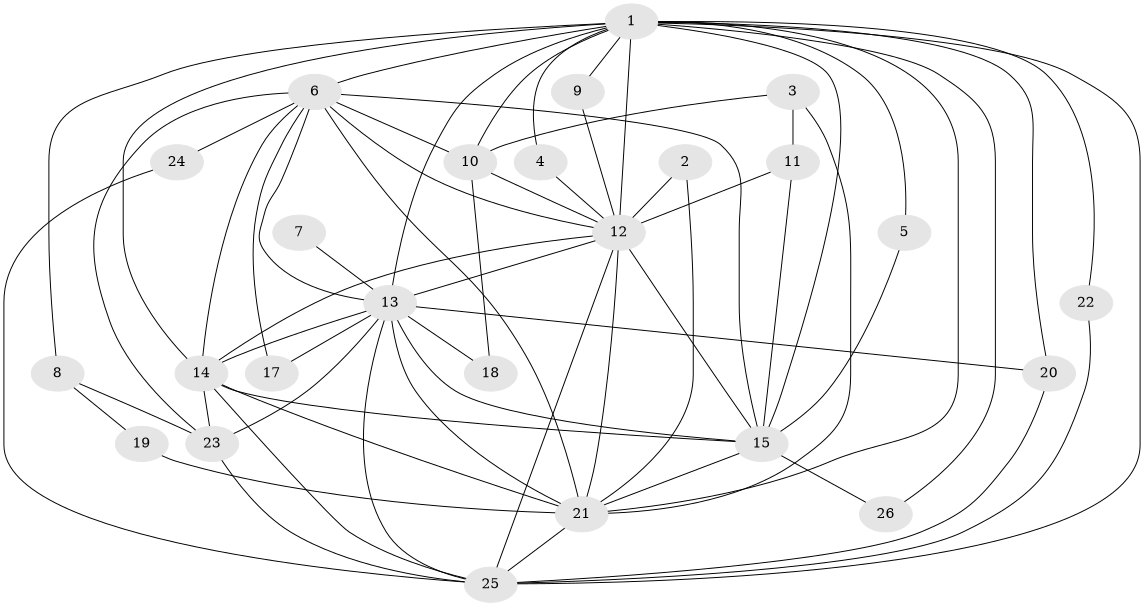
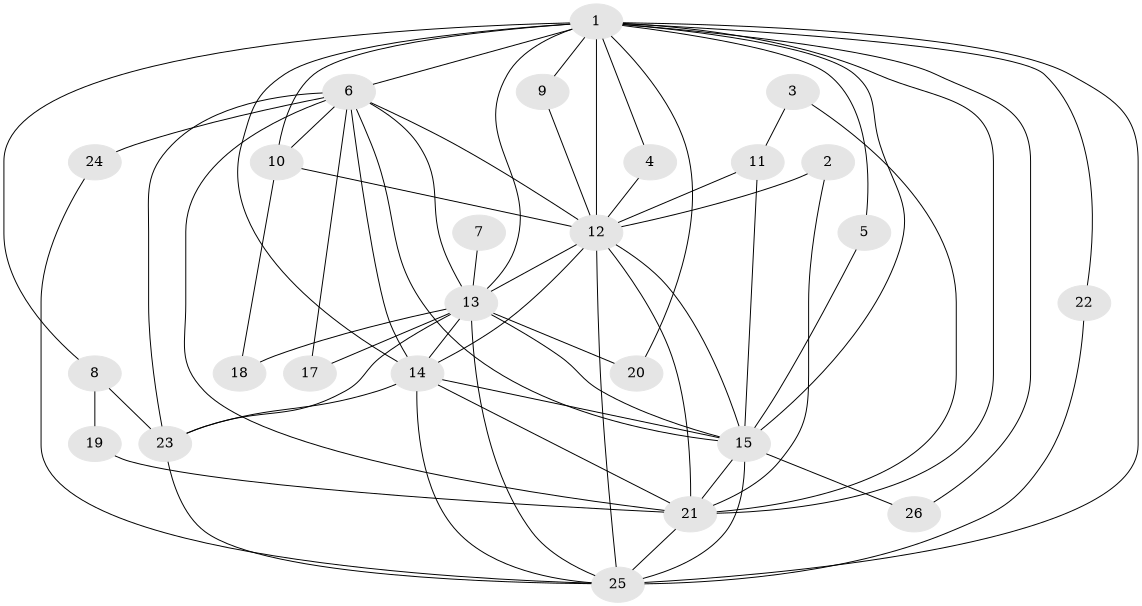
(634, 114) -> none
(453, 432) -> none
(817, 555) -> (718, 540)
